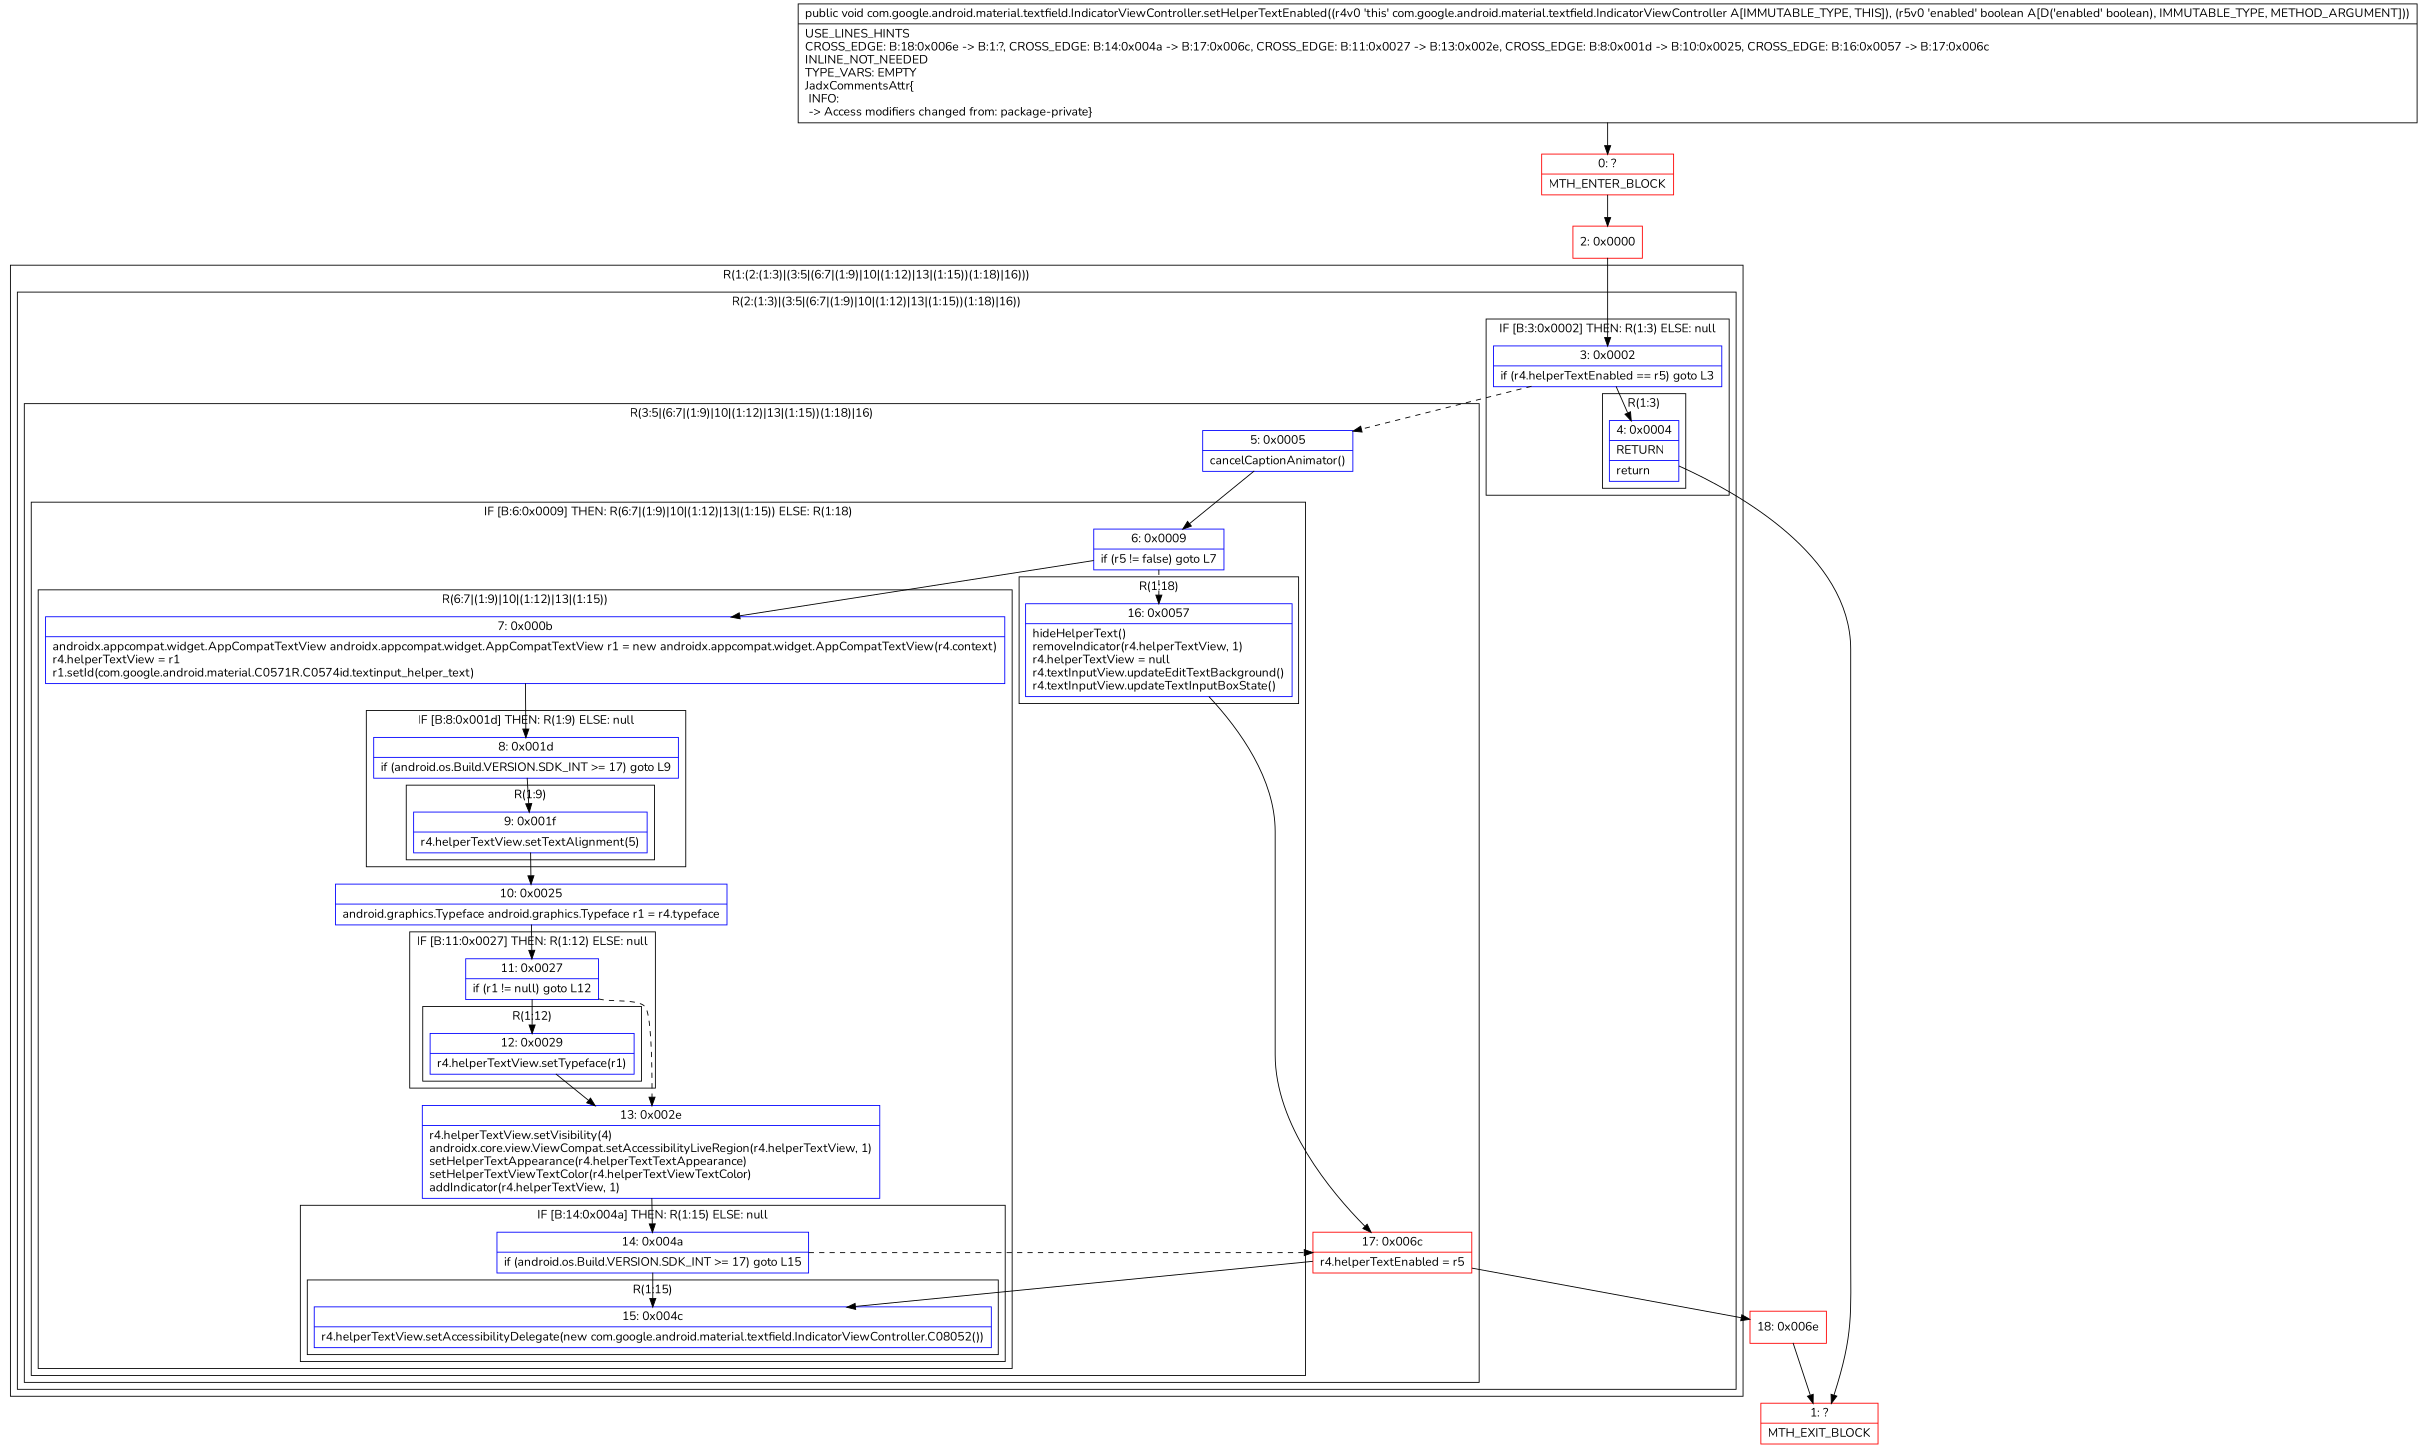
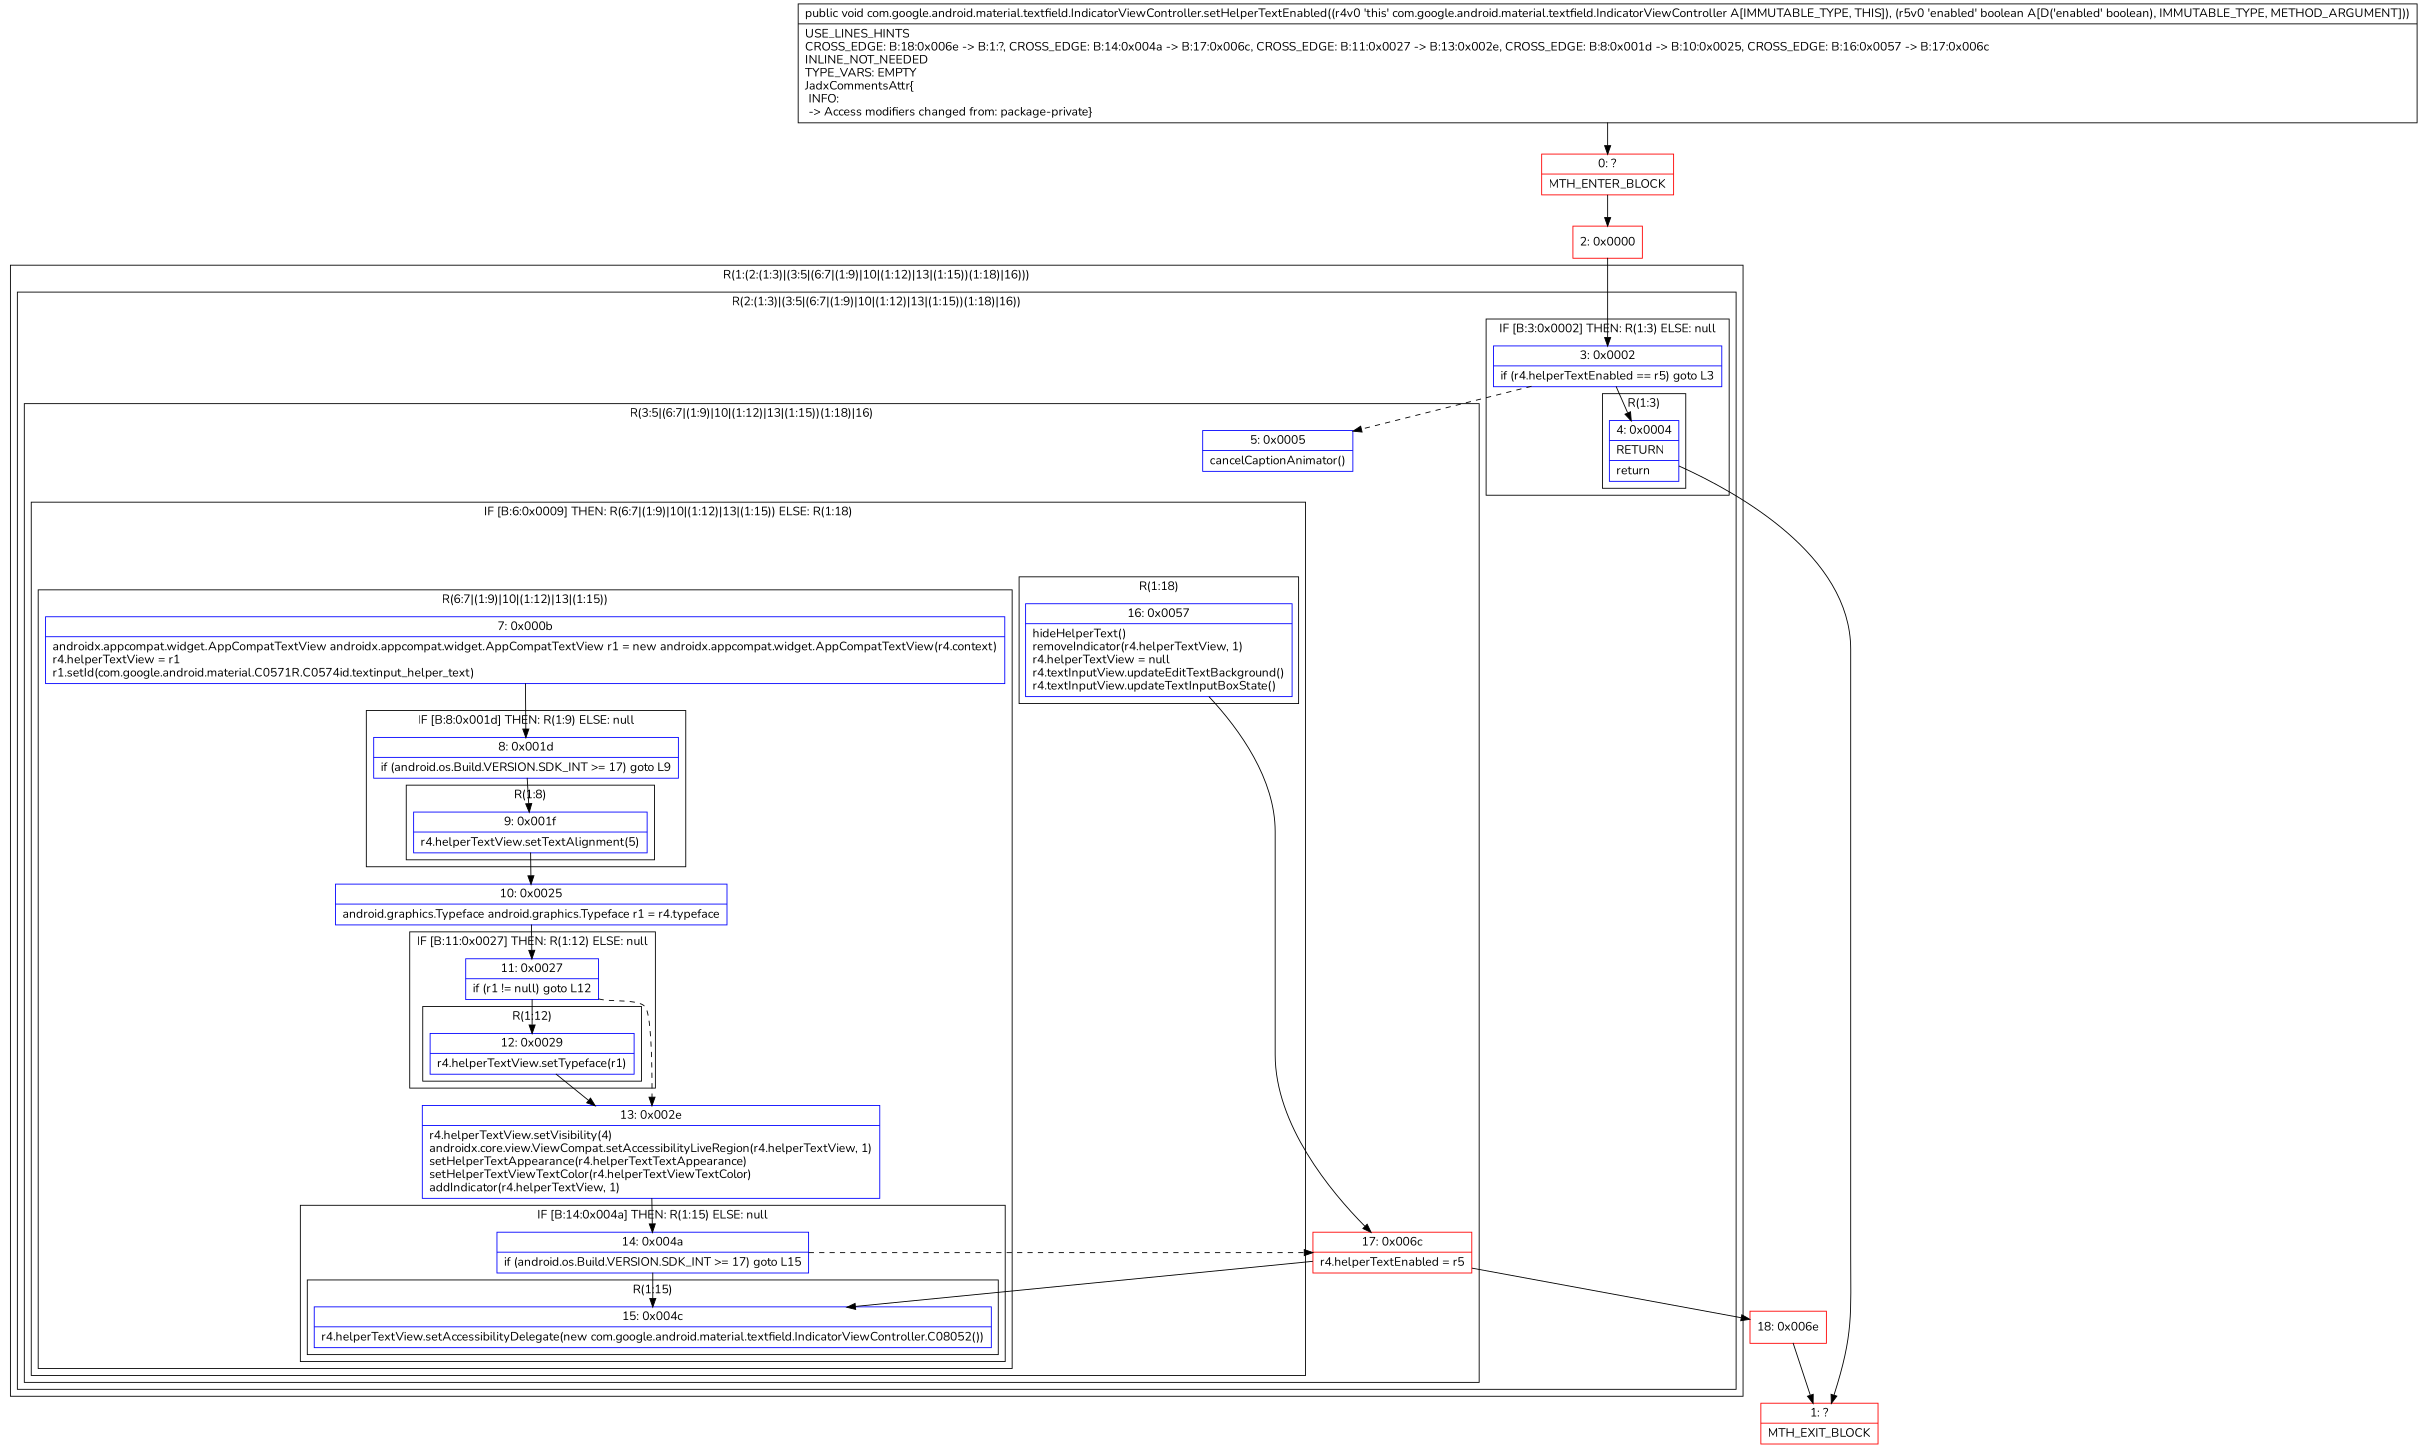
(1159, 549) -> none
(530, 795) -> (530, 795)
